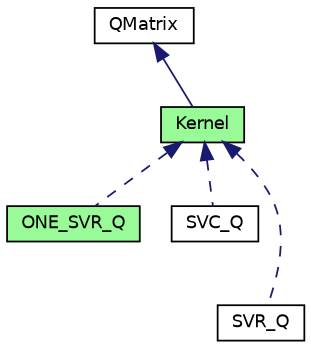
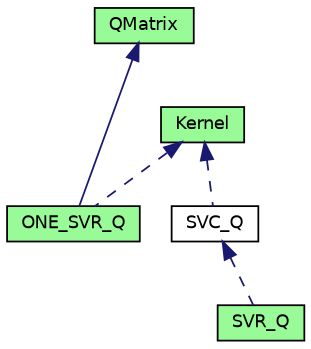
(144, 26) -> (144, 26)
(178, 83) -> (106, 133)
(279, 224) -> (242, 282)
(261, 323) -> (261, 323)
